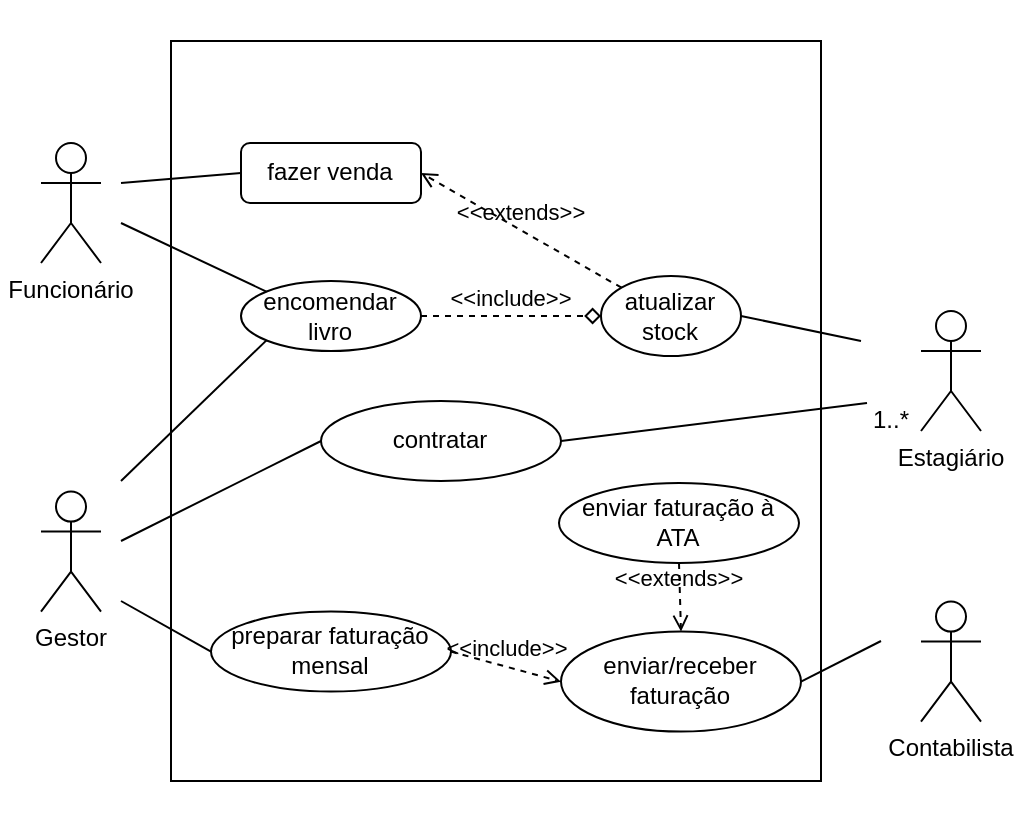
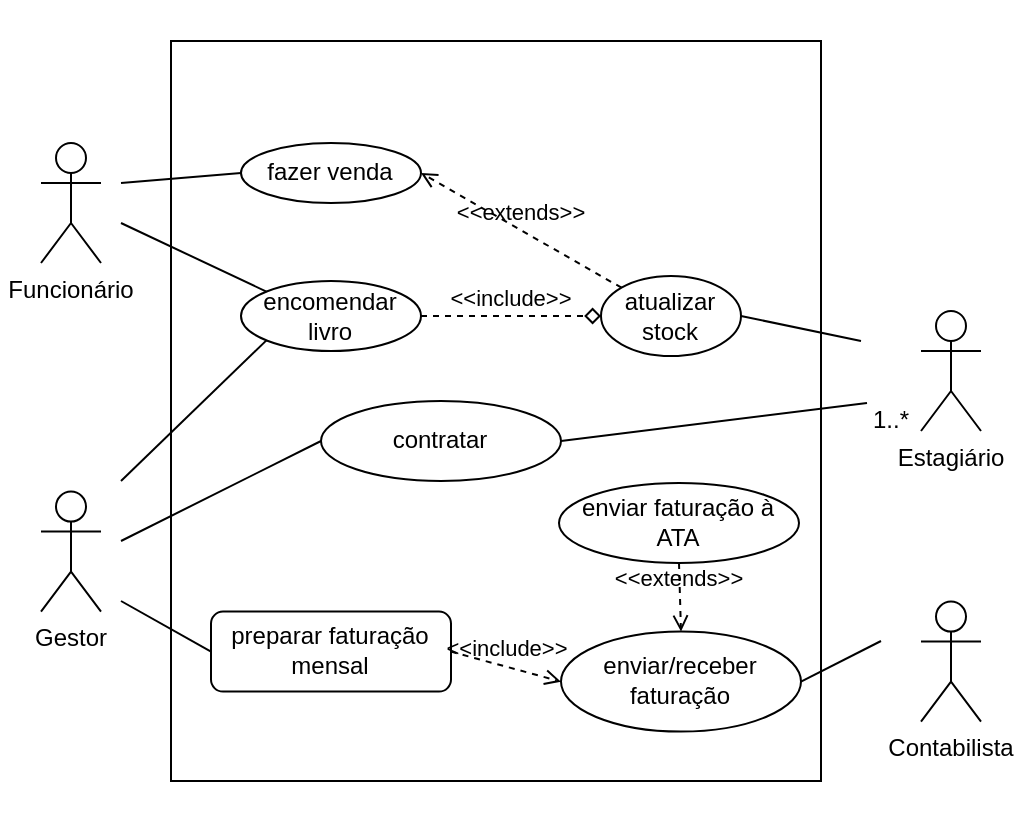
(331, 173) -> (331, 173)
(331, 652) -> (331, 652)
